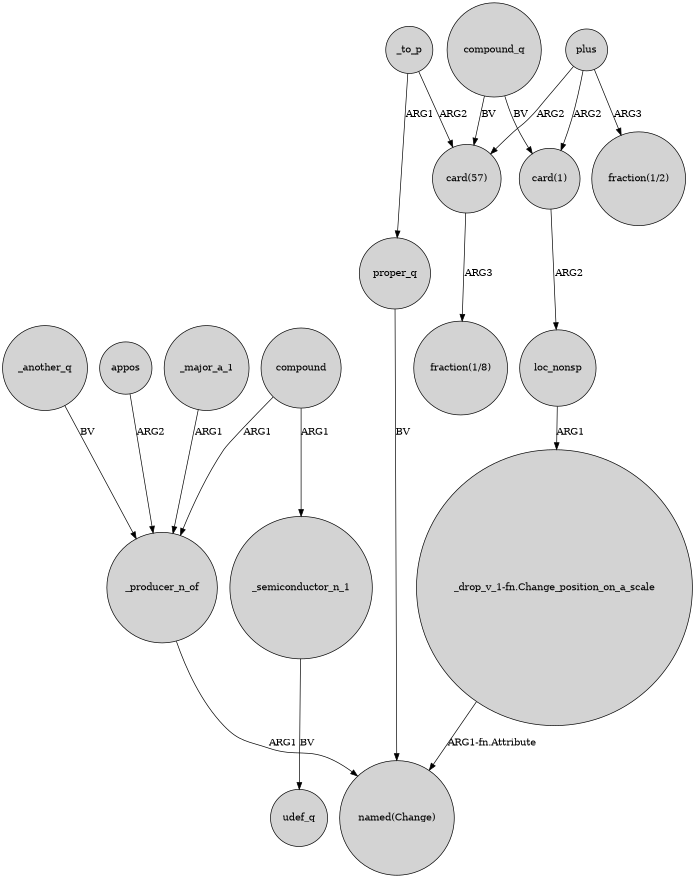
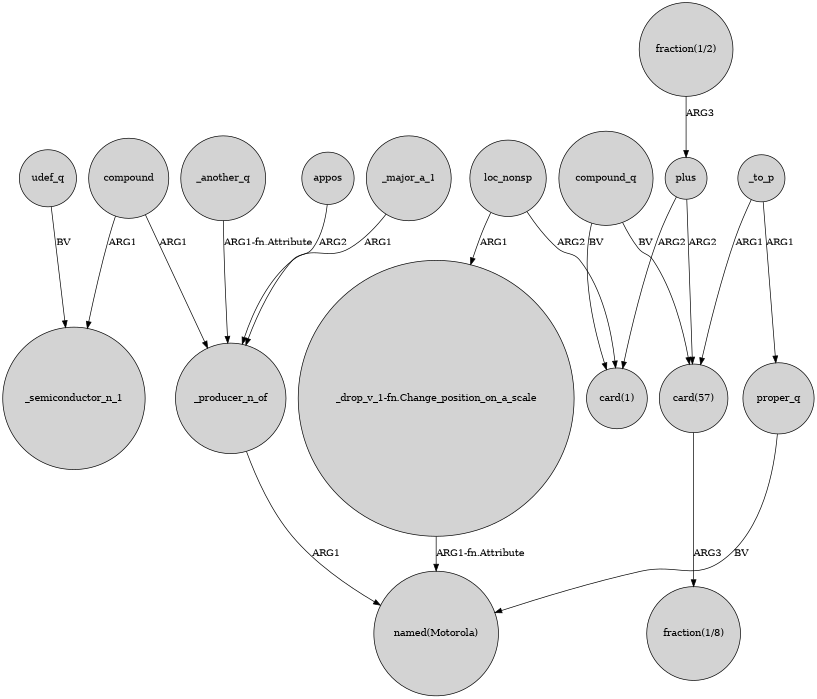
(606, 99) -> (686, 123)
(453, 115) -> (749, 243)
(553, 266) -> (594, 282)
(87, 432) -> (268, 243)
(300, 721) -> (58, 264)
(397, 818) -> (436, 634)
